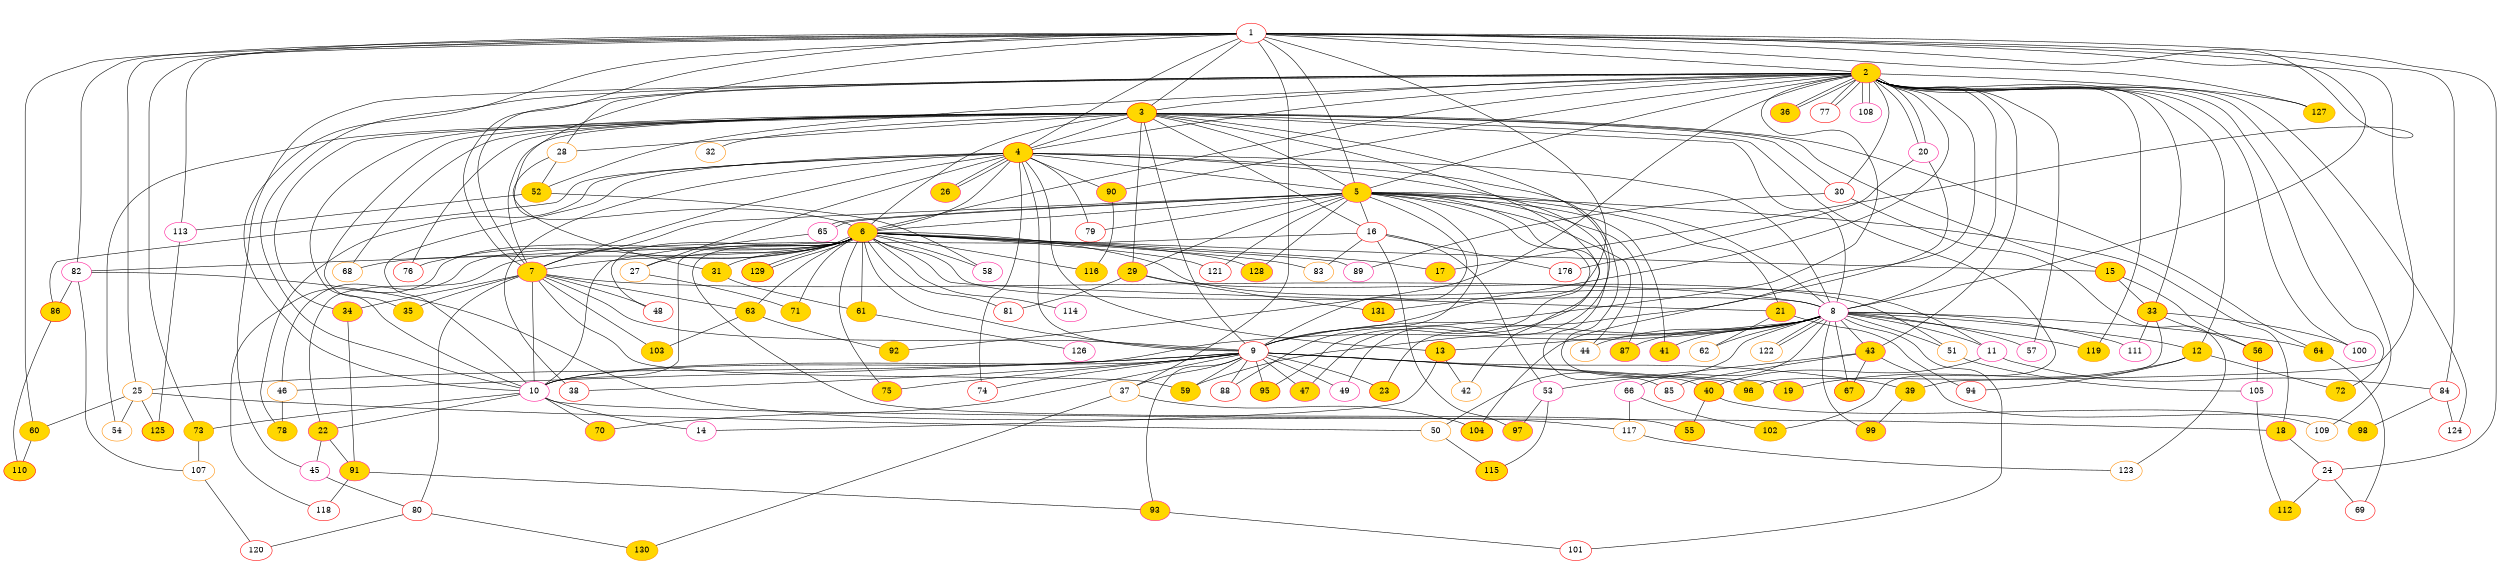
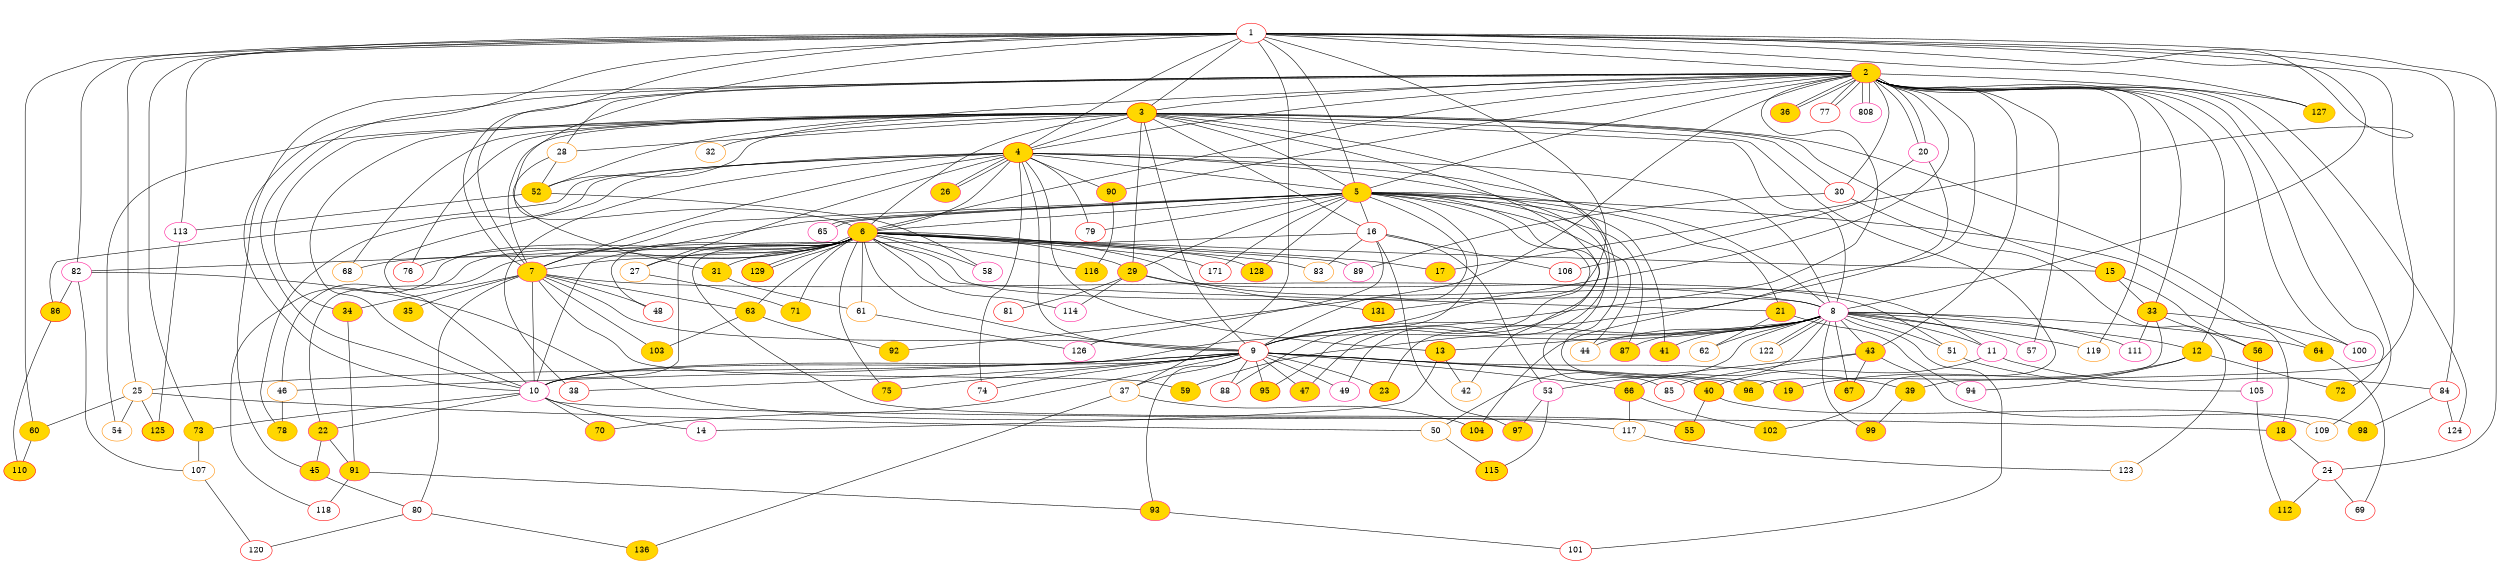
(1866, 113) -> (1866, 113)
(488, 135) -> (746, 148)
(1996, 193) -> none
(605, 266) -> (810, 222)
(1215, 272) -> (1215, 272)
(1565, 272) -> (1565, 272)
(924, 290) -> (1055, 249)
none -> (1102, 292)
(862, 312) -> (862, 312)
none -> (1215, 321)
(2094, 352) -> (2094, 352)
(1219, 371) -> (1442, 368)
(1629, 391) -> (1629, 391)
(1971, 391) -> (1971, 391)
(315, 471) -> (315, 471)
(642, 551) -> (642, 551)
